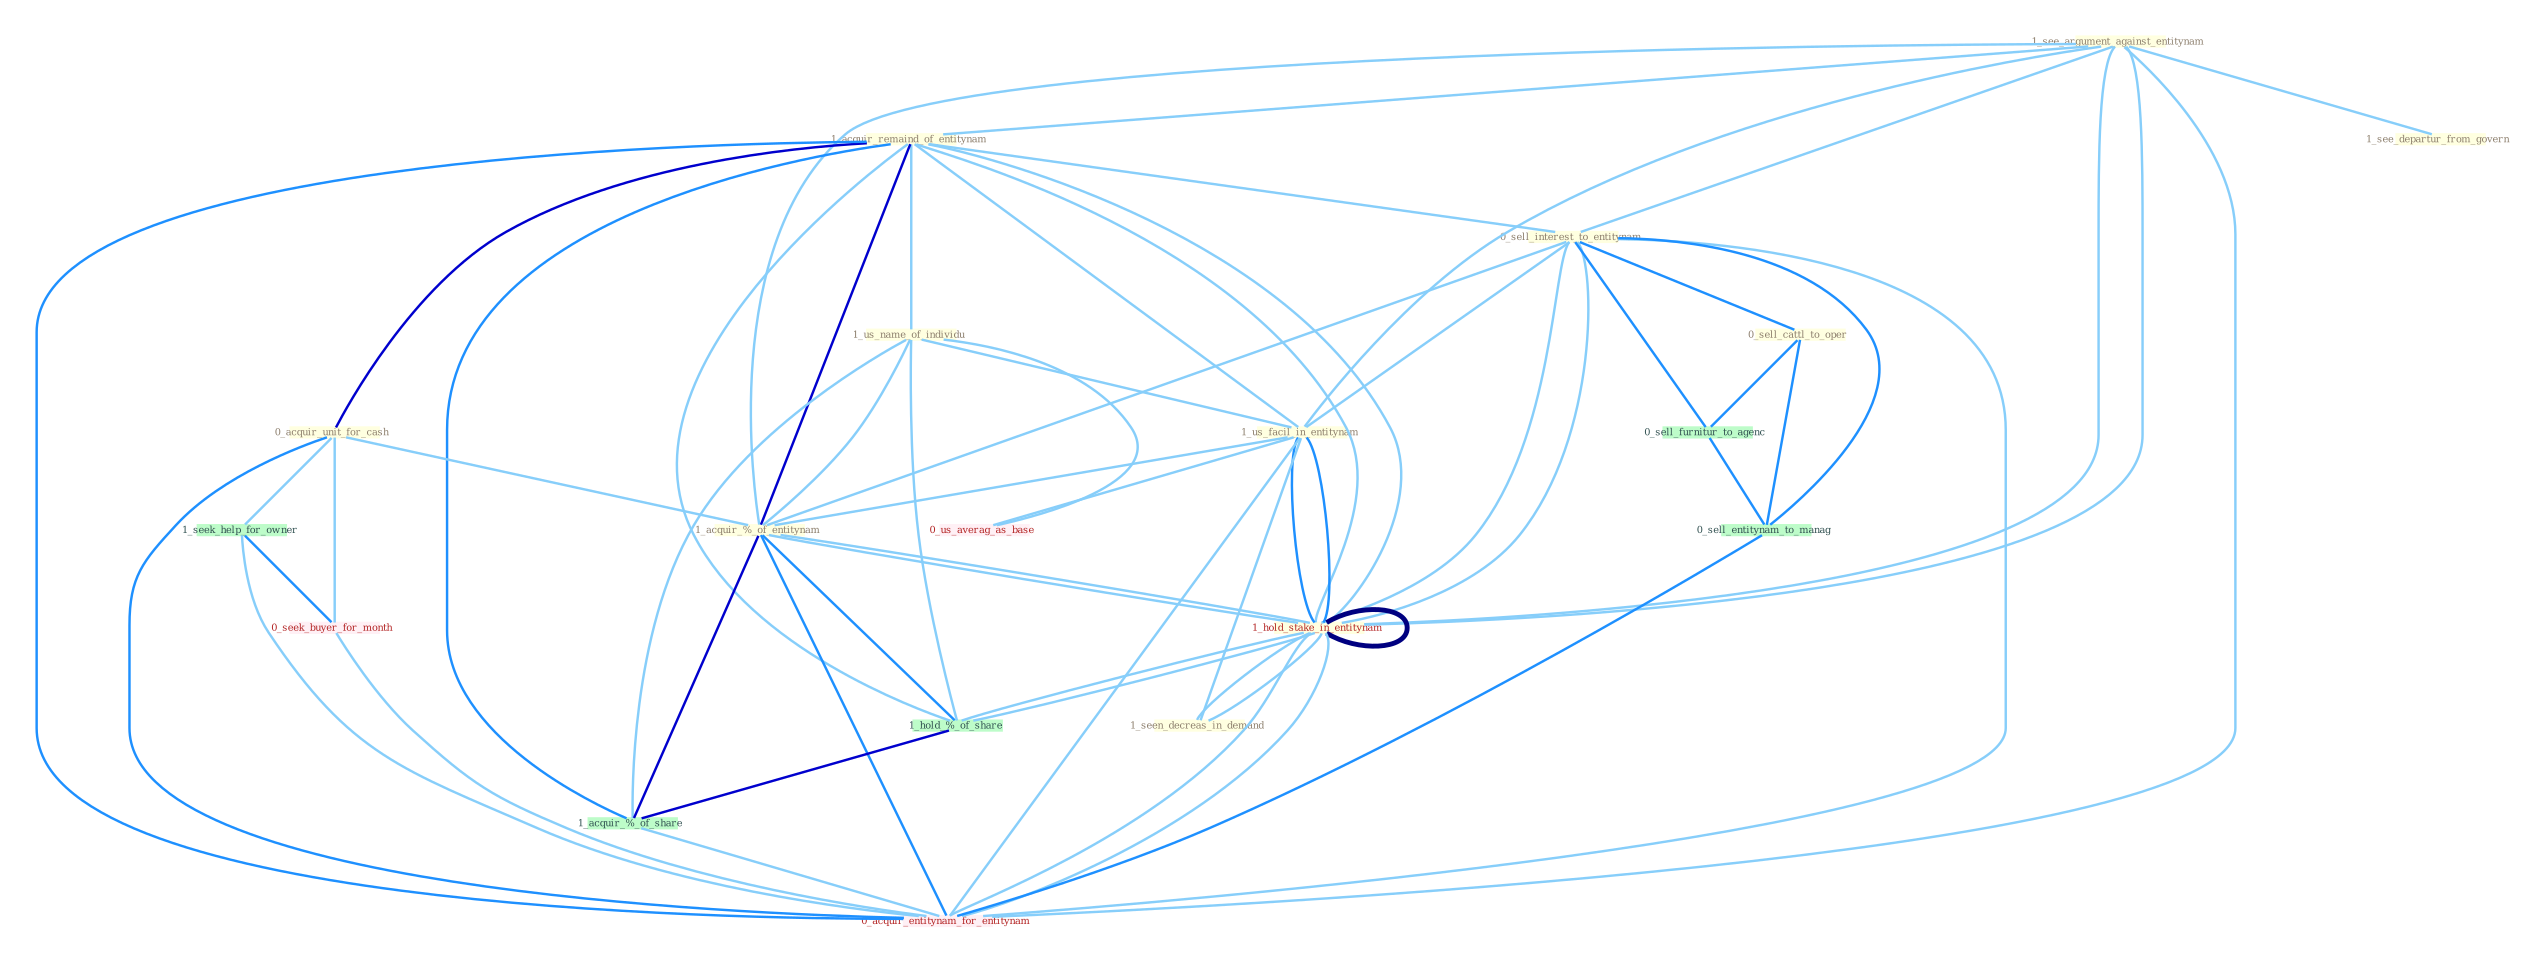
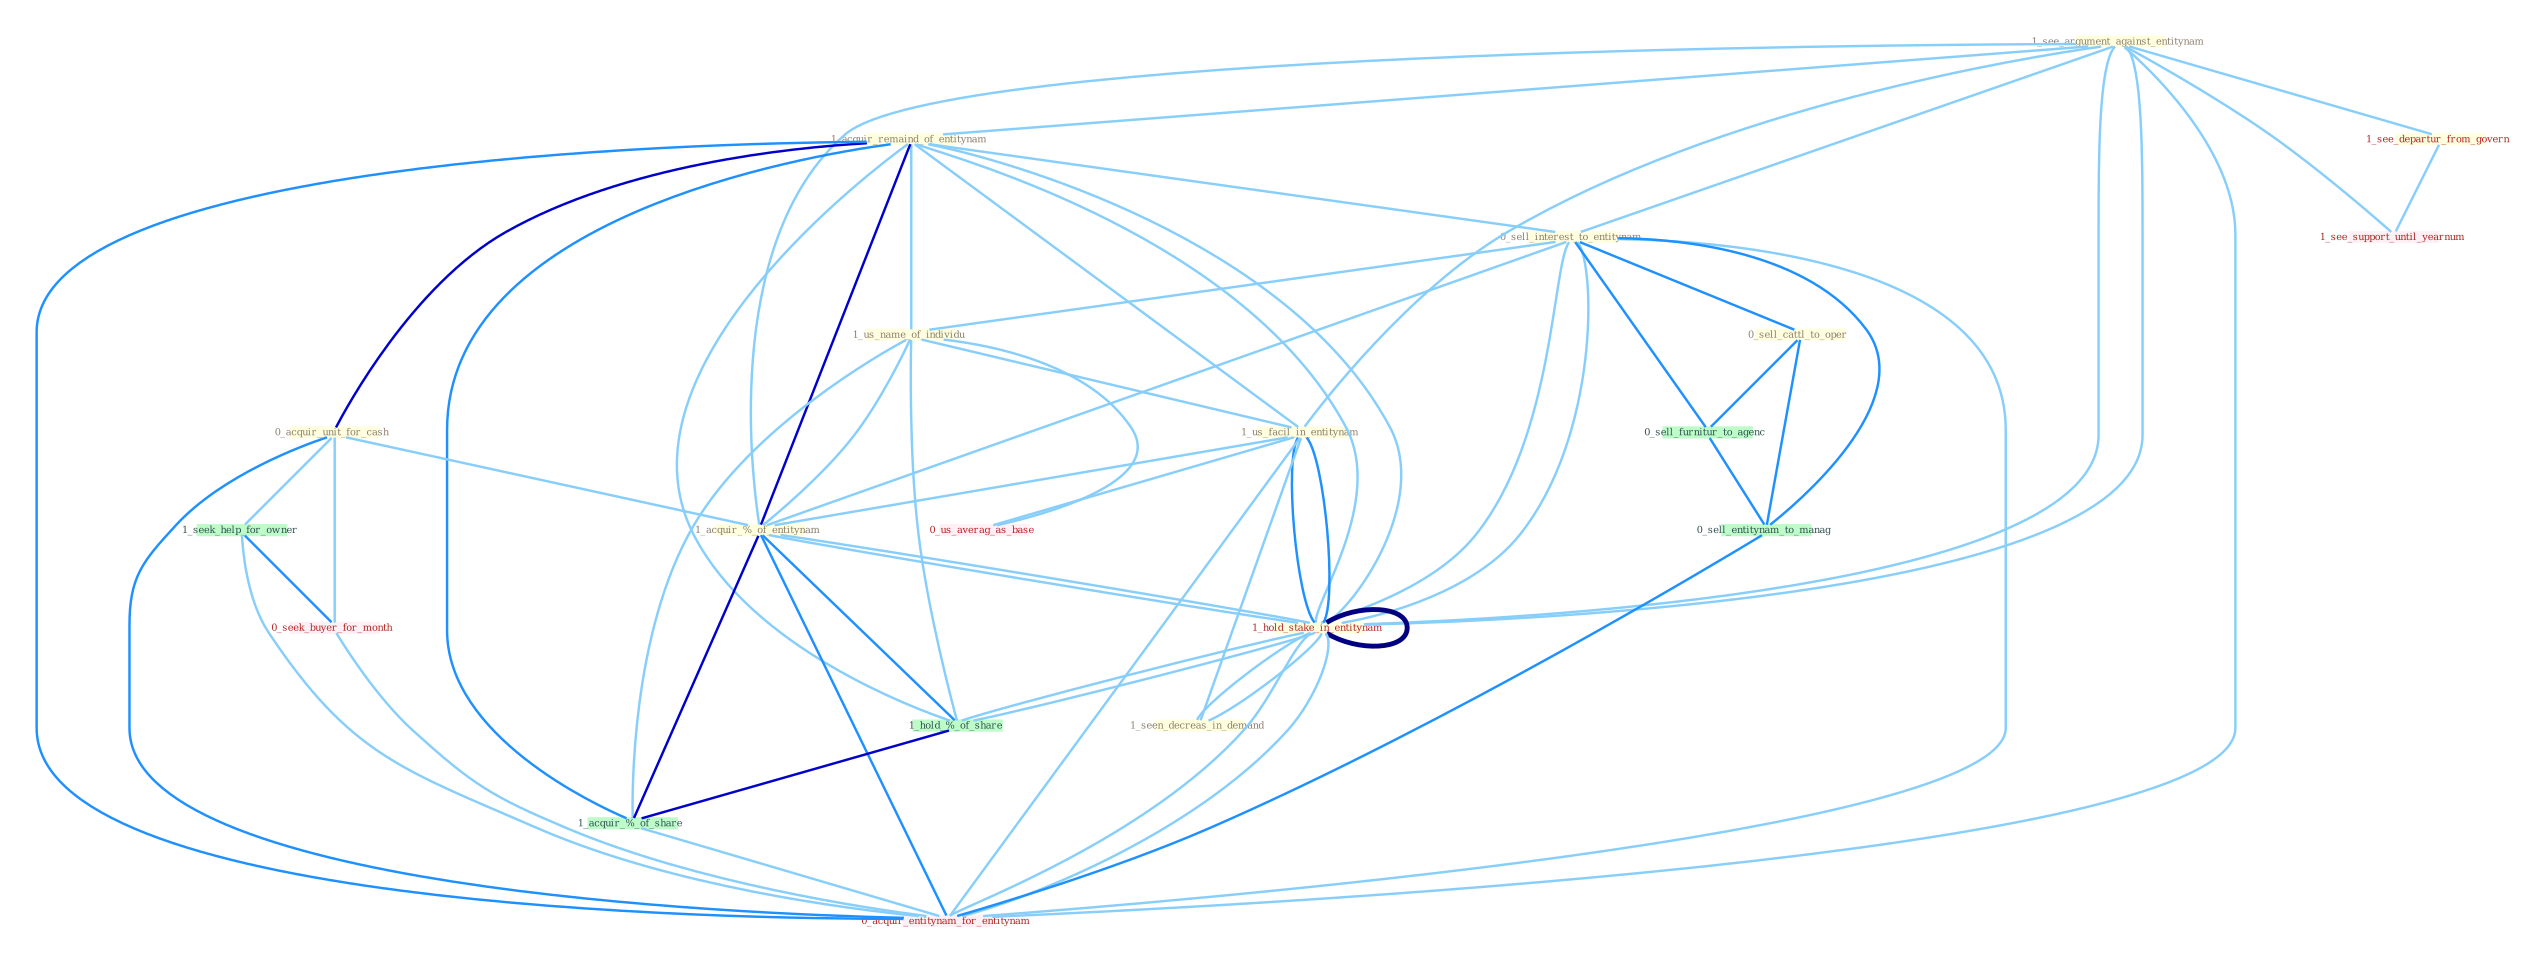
(2441, 139) -> (2441, 139)
none -> (2394, 237)
(1438, 335) -> (1289, 279)
